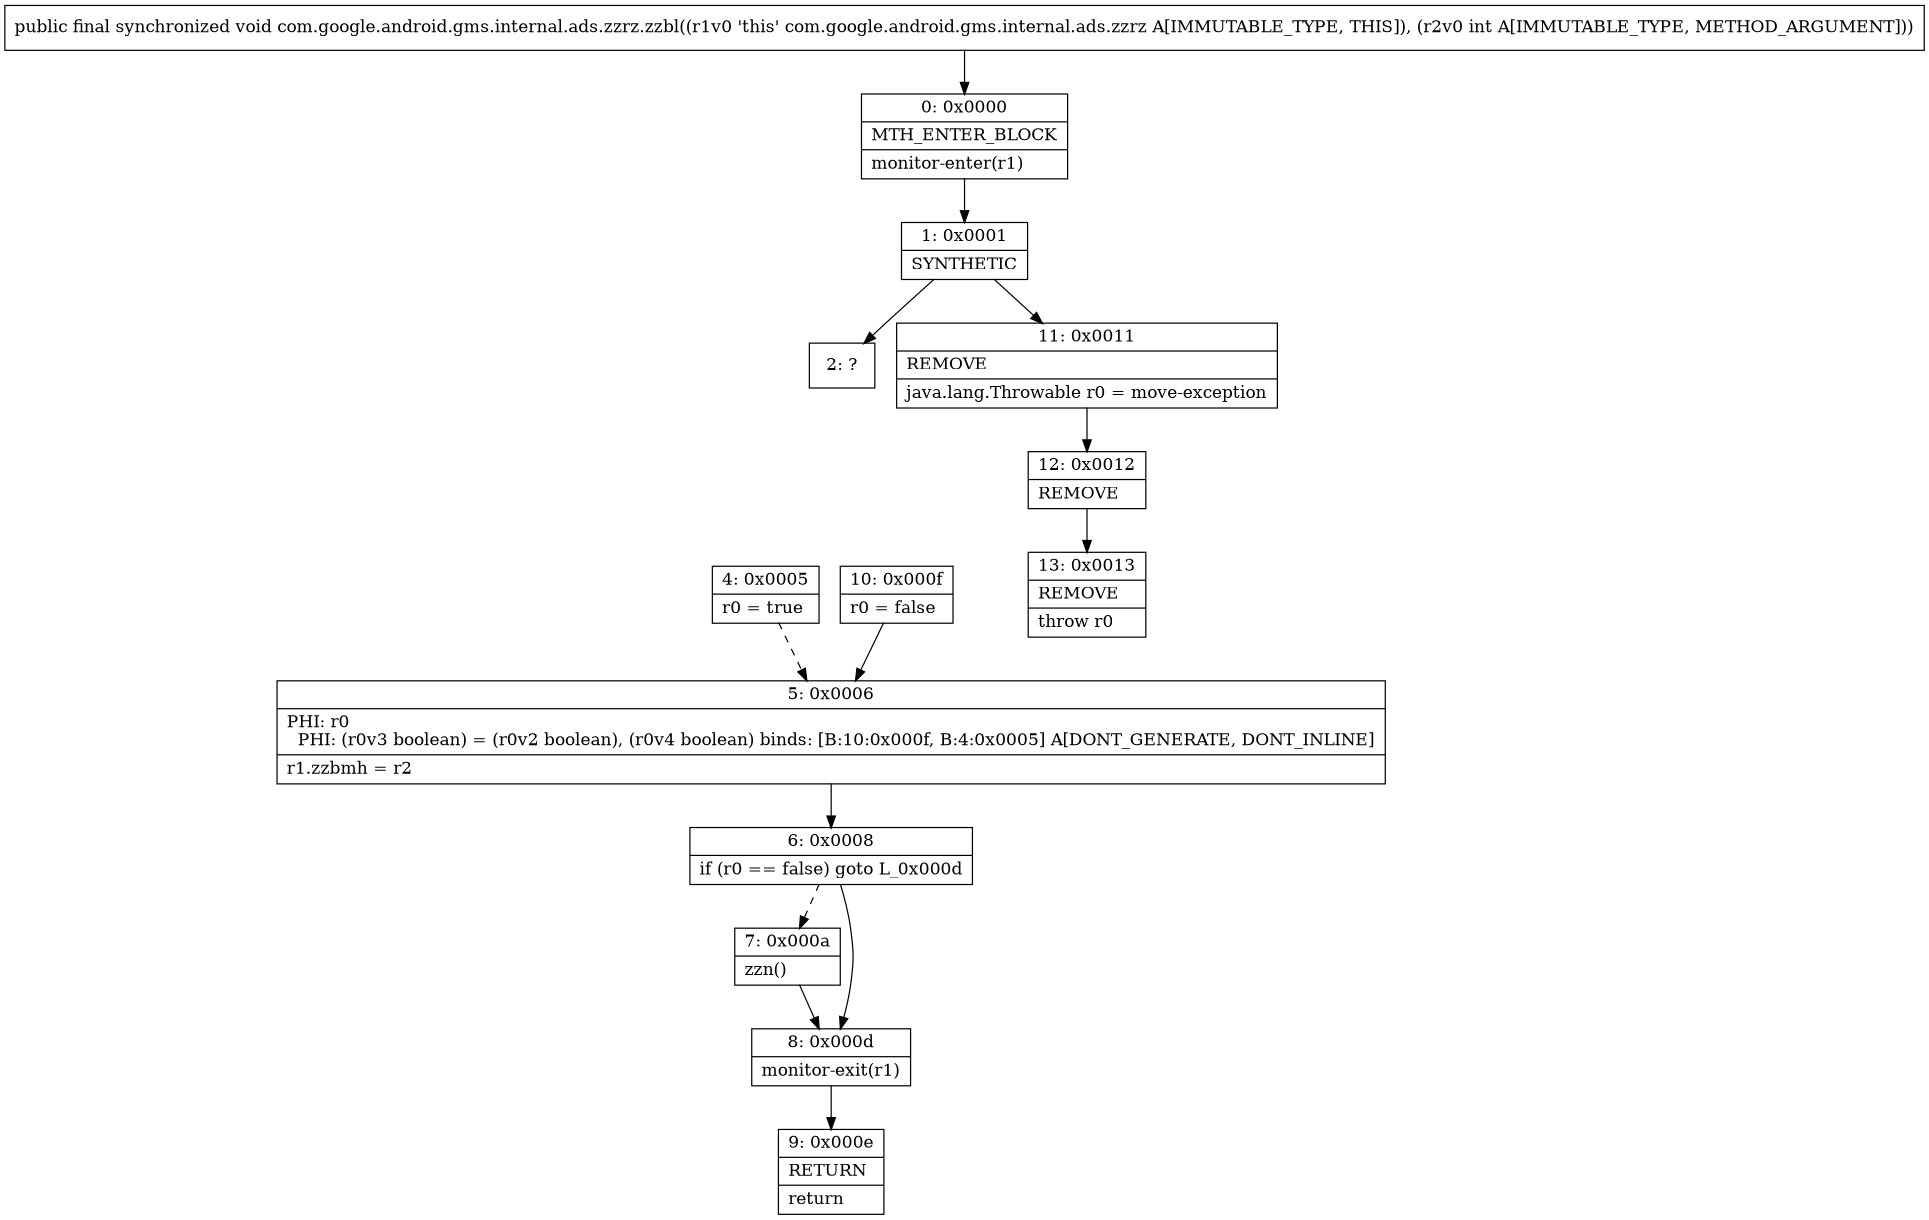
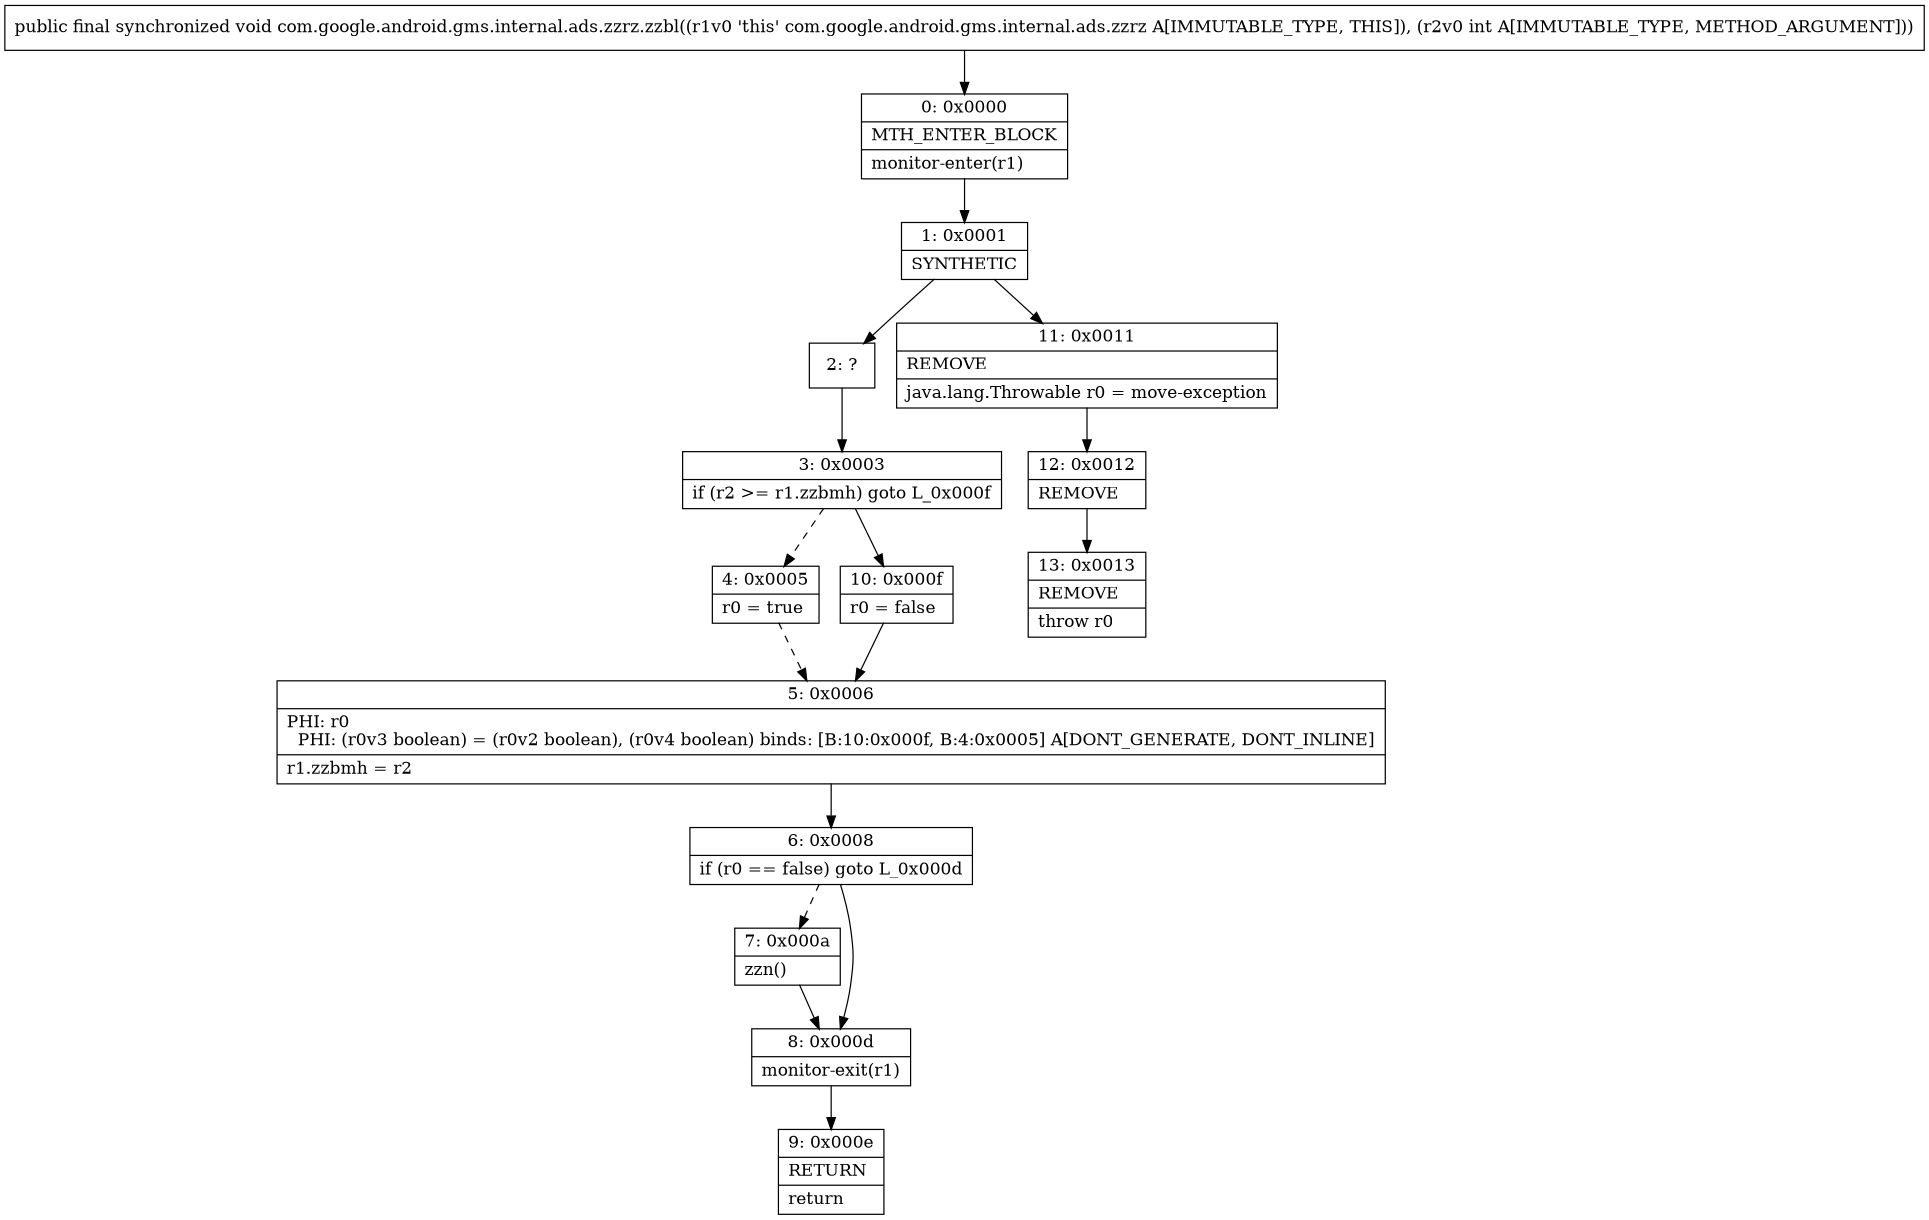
none -> (842, 480)
